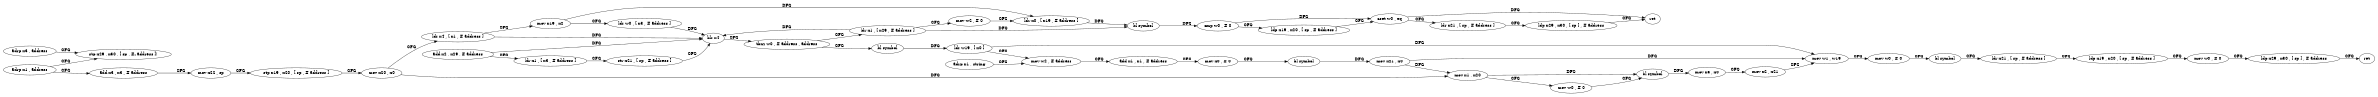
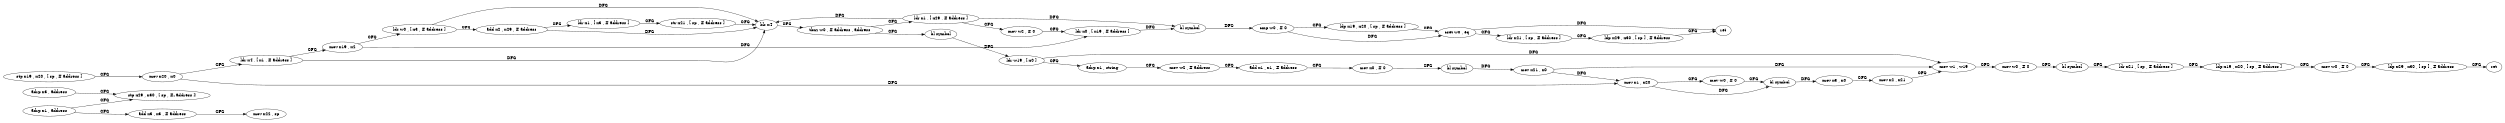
none -> (465, 30)
(1006, 55) -> (1060, 64)
(239, 73) -> none
